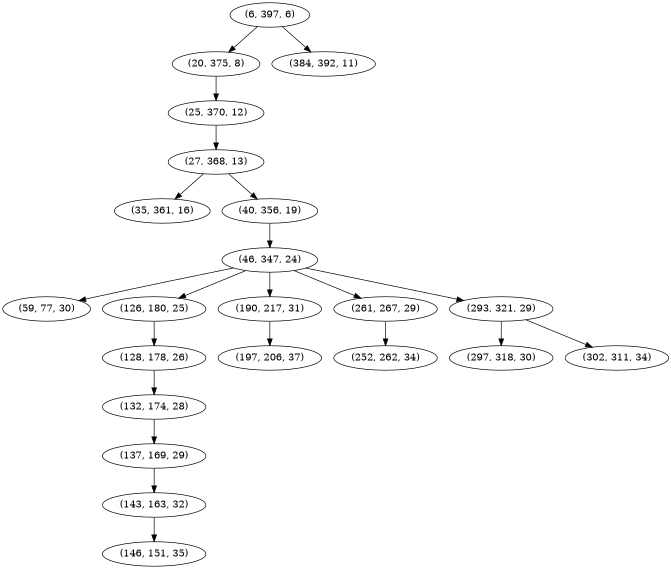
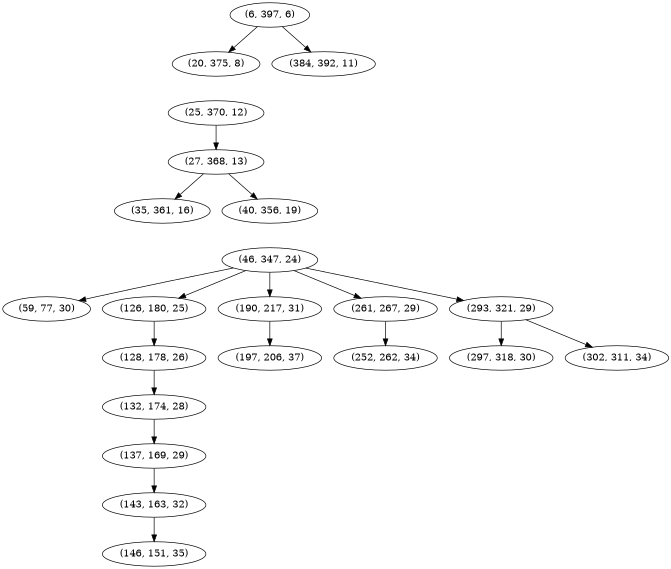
(216, 85) -> none
(270, 232) -> none
